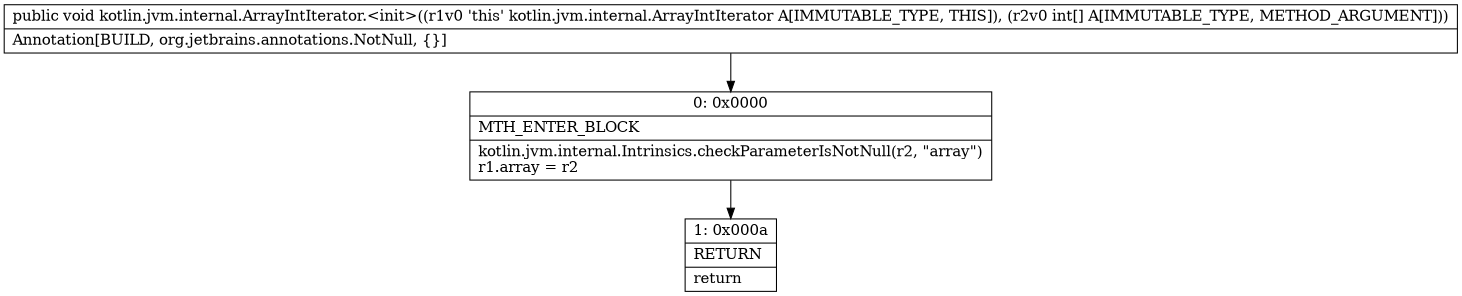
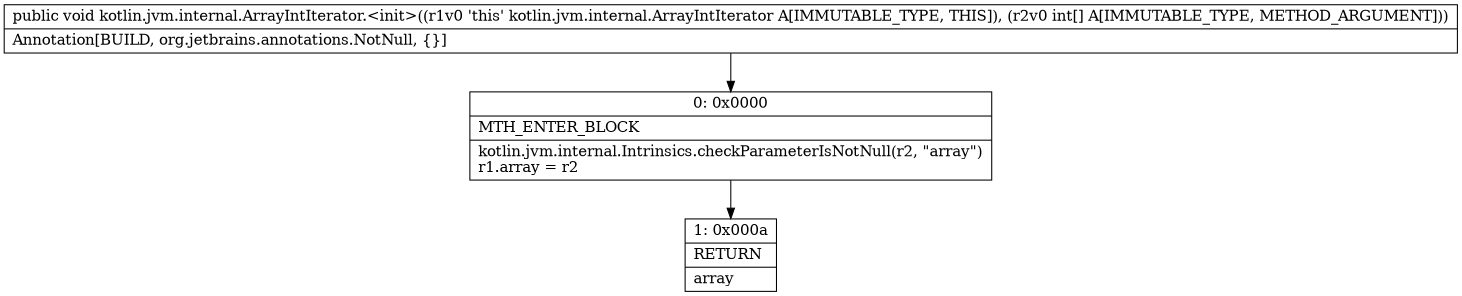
(718, 279) -> (714, 279)
